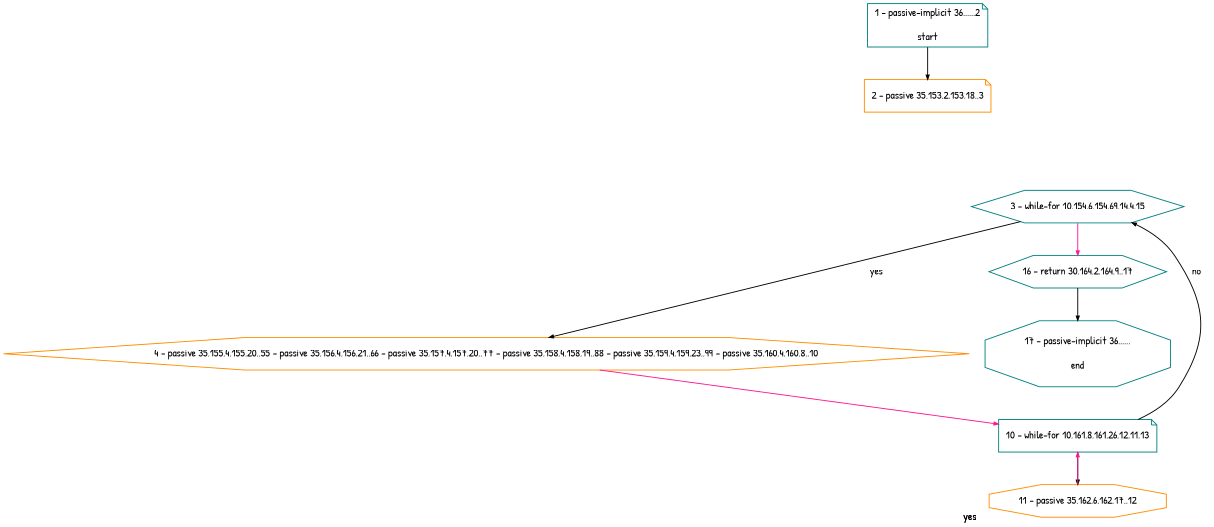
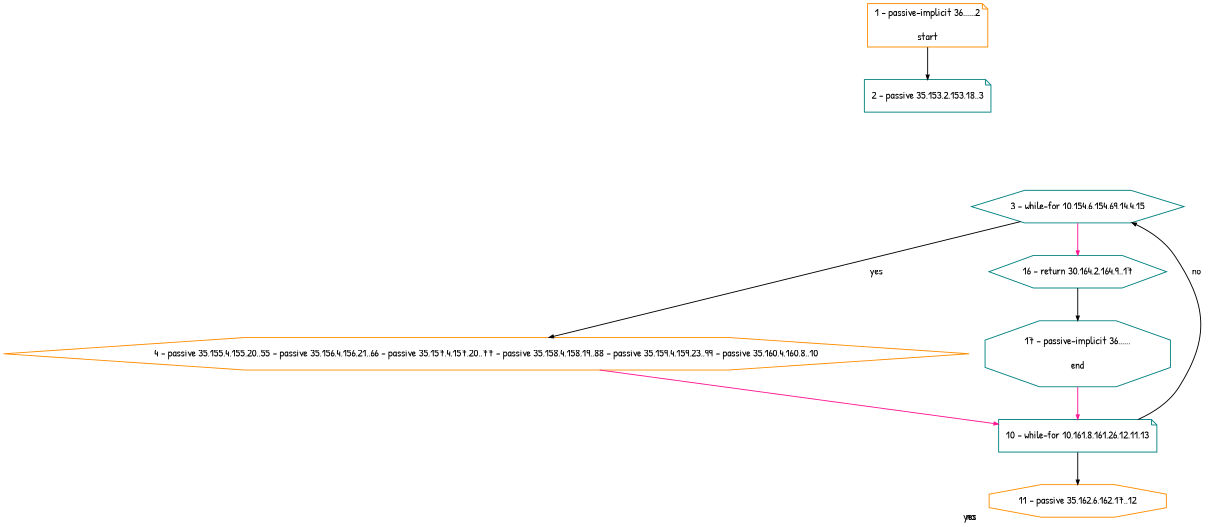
(928, 25) -> (928, 25)
(928, 96) -> (928, 96)
(1078, 471) -> (1078, 401)
(970, 517) -> (970, 517)
